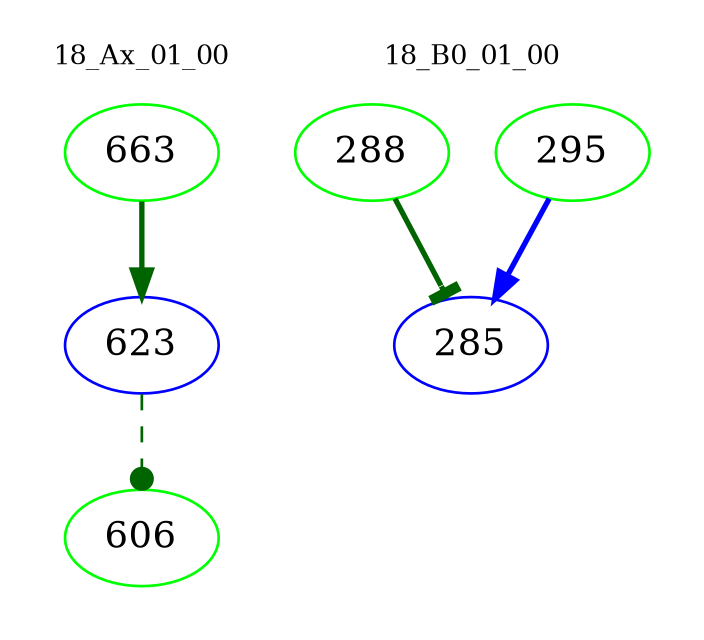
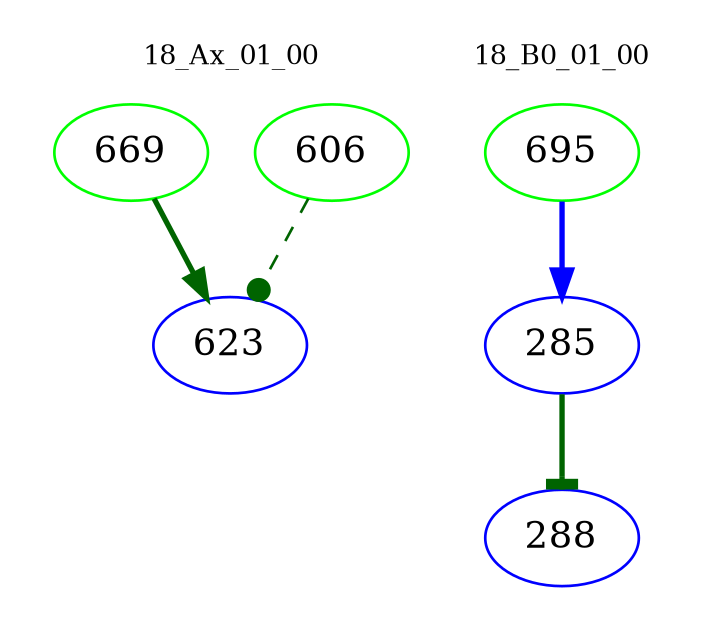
(142, 153) -> (131, 153)
(372, 153) -> (562, 538)
(573, 153) -> (562, 153)
(418, 242) -> (562, 435)
(142, 431) -> (286, 239)
